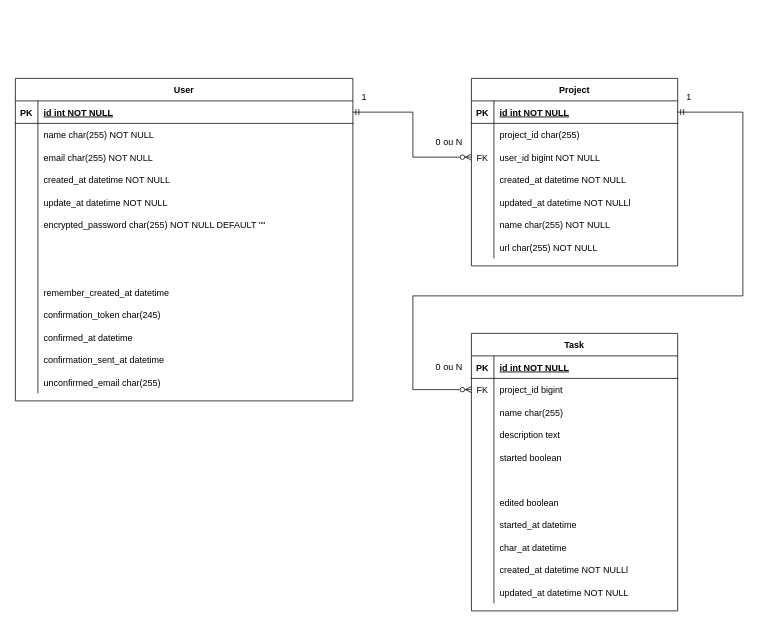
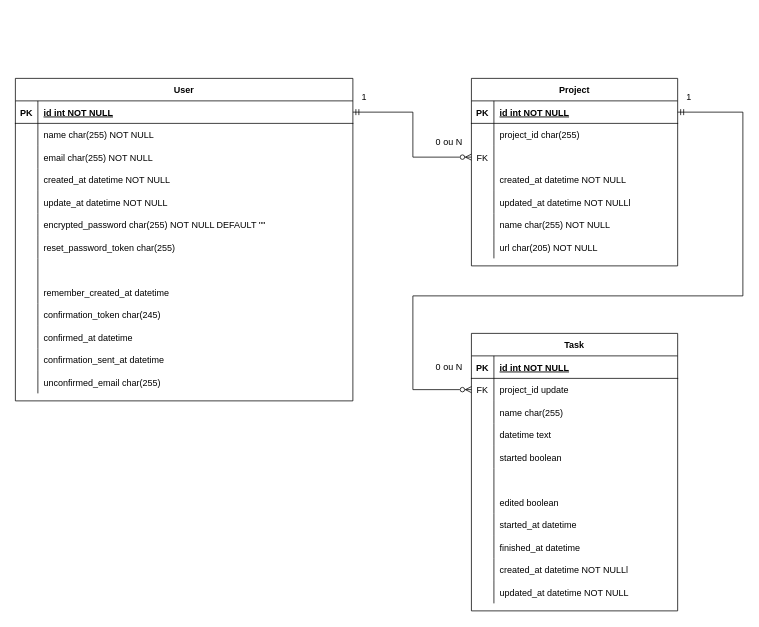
(586, 157) -> none
none -> (195, 247)
(550, 248) -> (550, 248)
(538, 390) -> (540, 390)
(536, 435) -> (530, 435)
(538, 548) -> (545, 548)
